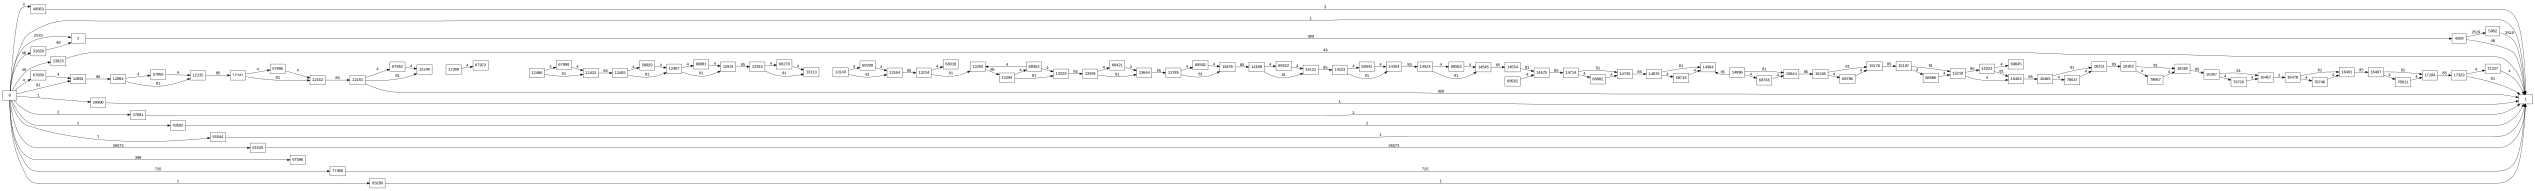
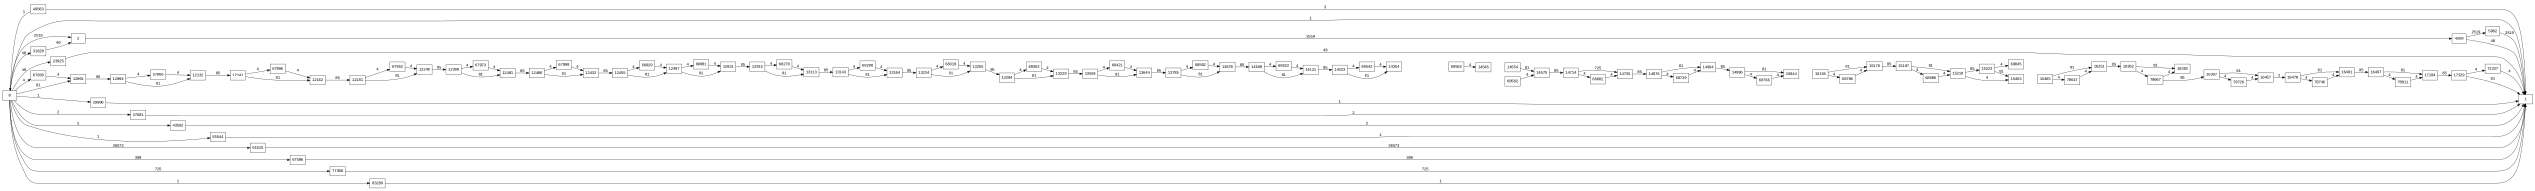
(1311, 37) -> (1311, 37)
(14, 46) -> (14, 47)
(1007, 67) -> (963, 65)
(1425, 67) -> none
(1497, 67) -> none
(1598, 68) -> (1598, 68)
none -> (438, 70)
(2196, 71) -> (2182, 80)
none -> (825, 72)
none -> (508, 73)
(1804, 74) -> none
(1723, 75) -> (1721, 69)
(2029, 79) -> none
(1440, 93) -> (1434, 160)
